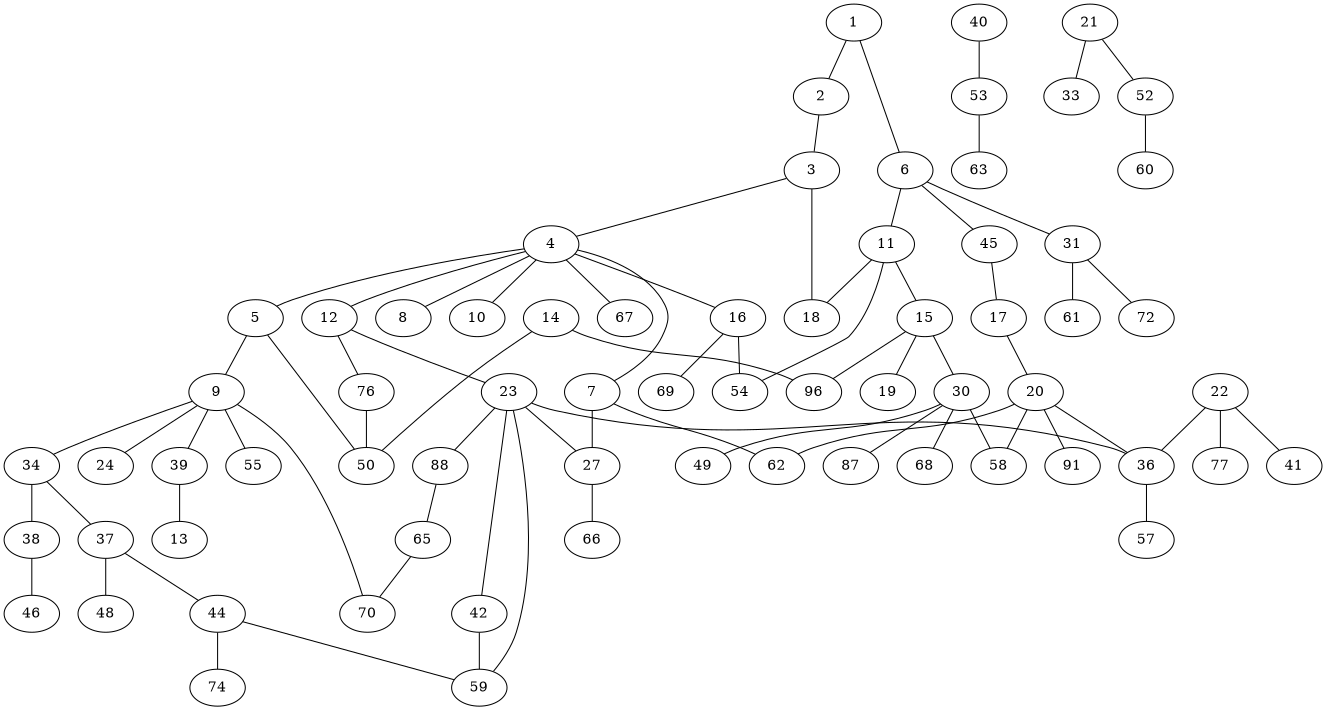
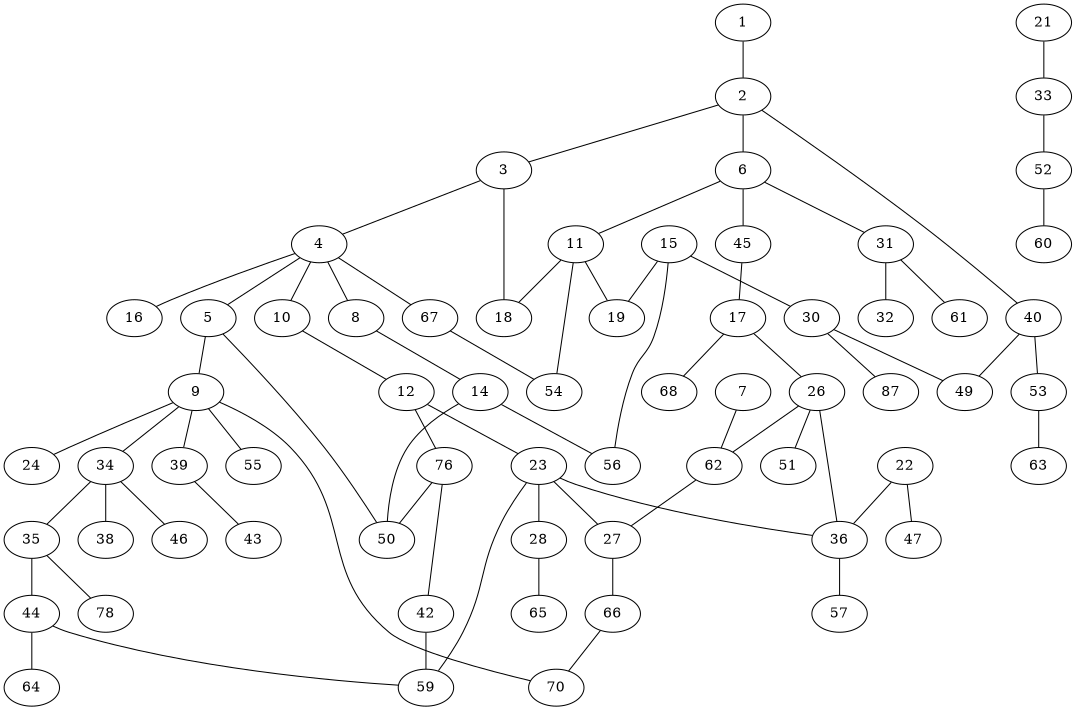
(1118, 60) -> (1044, 134)
(880, 96) -> (743, 134)
none -> (892, 203)
(437, 276) -> (344, 355)
(906, 281) -> (596, 281)
(663, 302) -> none
(1146, 318) -> (886, 318)
none -> (418, 355)
(739, 355) -> (492, 355)
none -> (999, 355)
(666, 392) -> none
(814, 392) -> (613, 466)
(1036, 392) -> (817, 392)
(592, 429) -> (665, 502)
(942, 431) -> (704, 355)
(440, 466) -> (539, 540)
(999, 466) -> none
(1073, 466) -> (788, 466)
(1220, 466) -> (913, 540)
(1294, 466) -> none
(494, 503) -> (435, 540)
(106, 540) -> (32, 540)
(180, 540) -> (254, 540)
(32, 577) -> (143, 503)
(395, 577) -> (585, 651)
(106, 614) -> (106, 614)
(218, 688) -> (32, 688)
